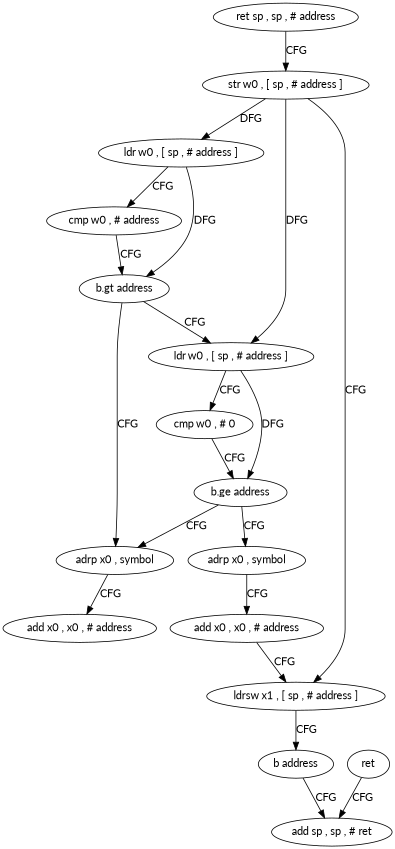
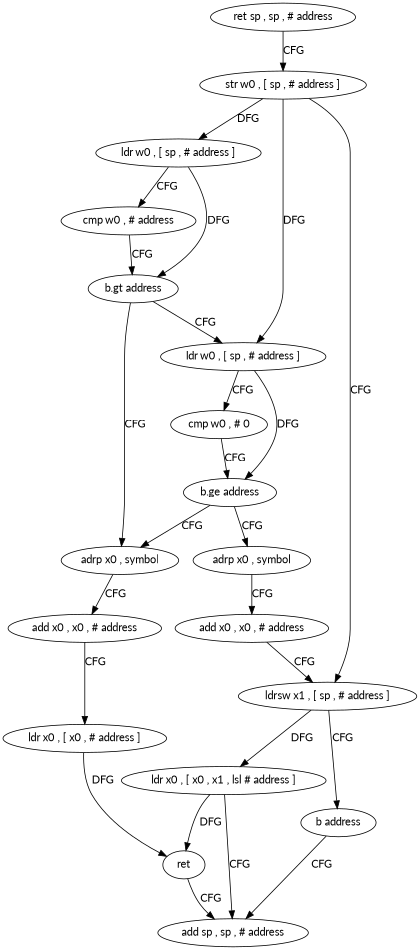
none -> (85, 738)
none -> (224, 781)
(332, 832) -> (233, 933)
